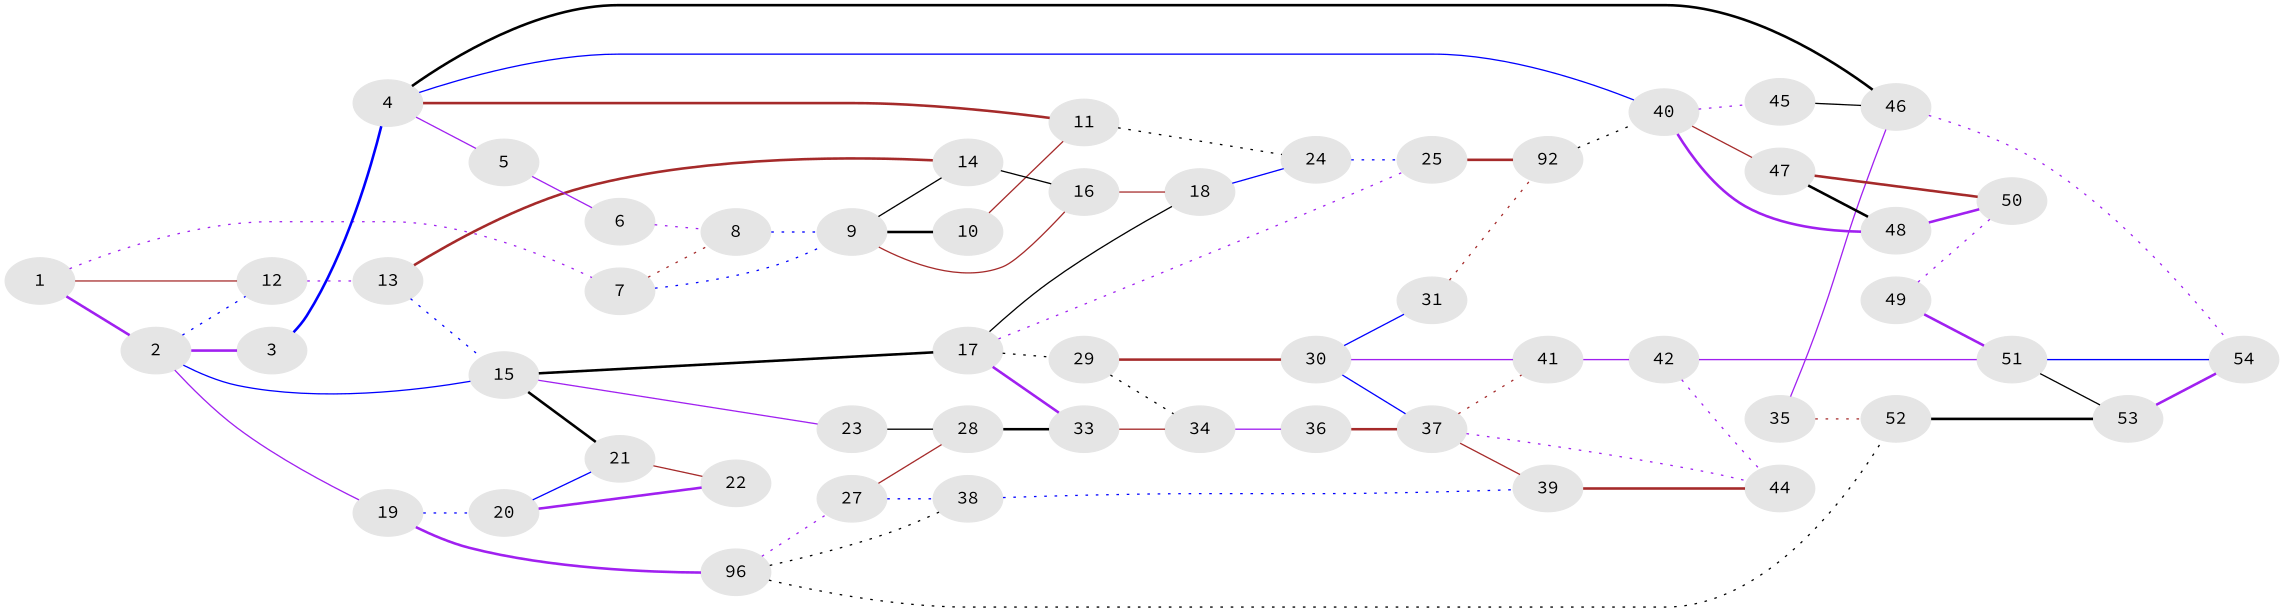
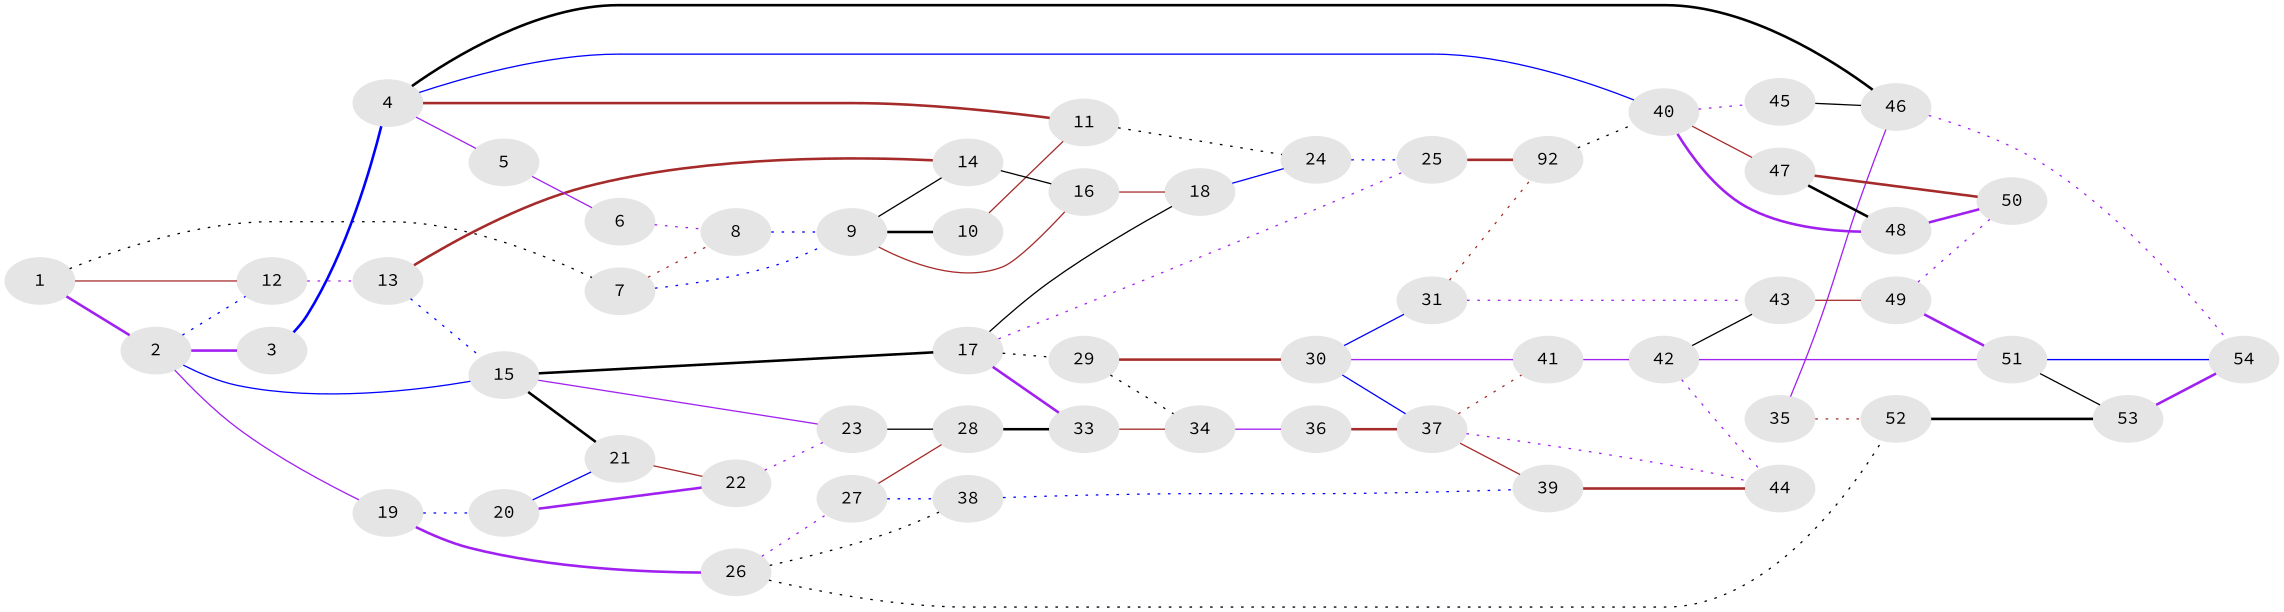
(332, 222) -> (332, 222)
none -> (1780, 300)
none -> (794, 456)
(736, 572) -> (736, 572)
